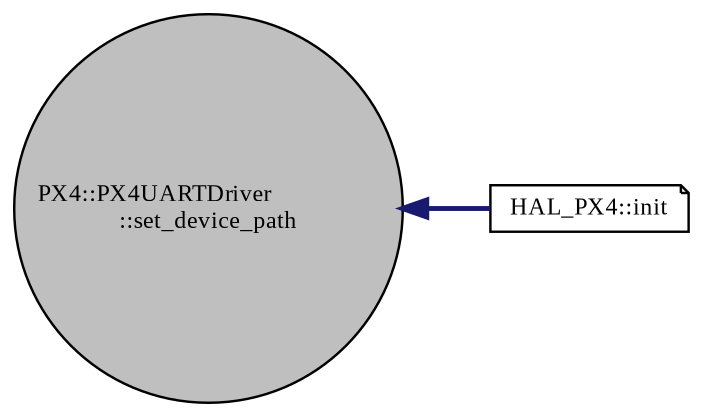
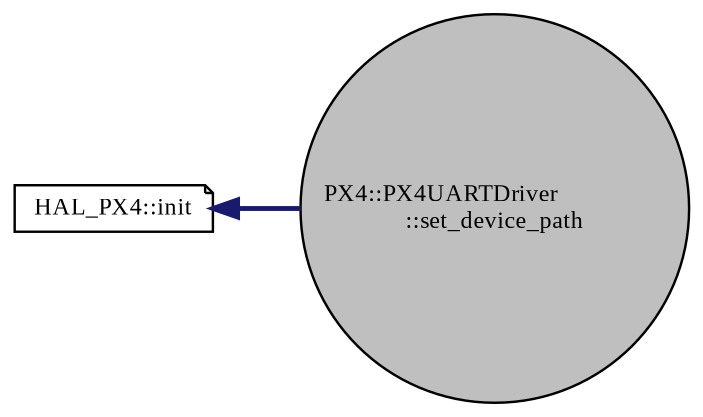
(459, 208) -> (269, 208)
